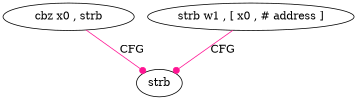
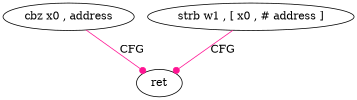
(69, 17) -> (69, 17)
(159, 83) -> (159, 83)
